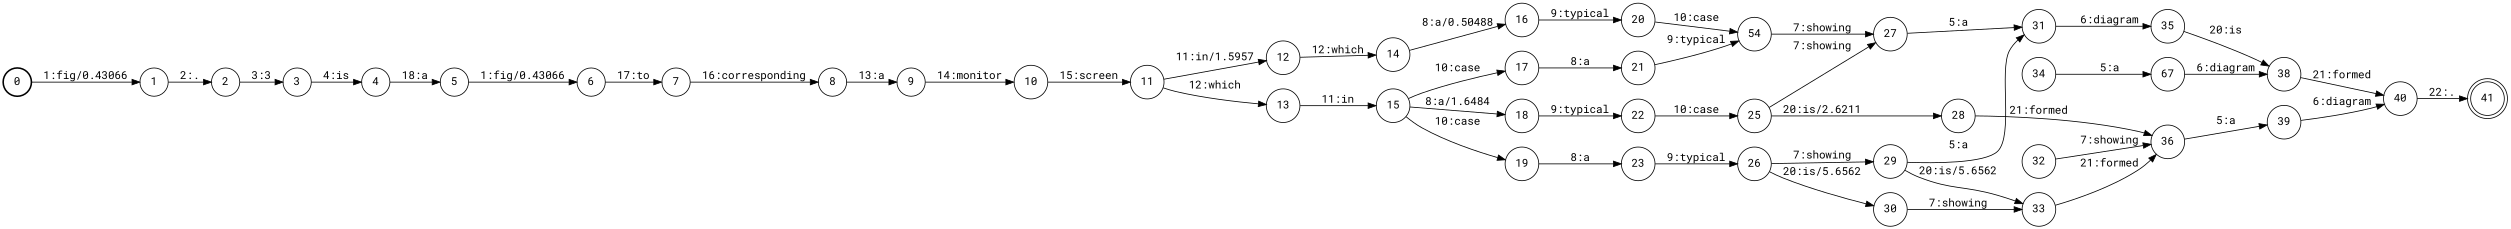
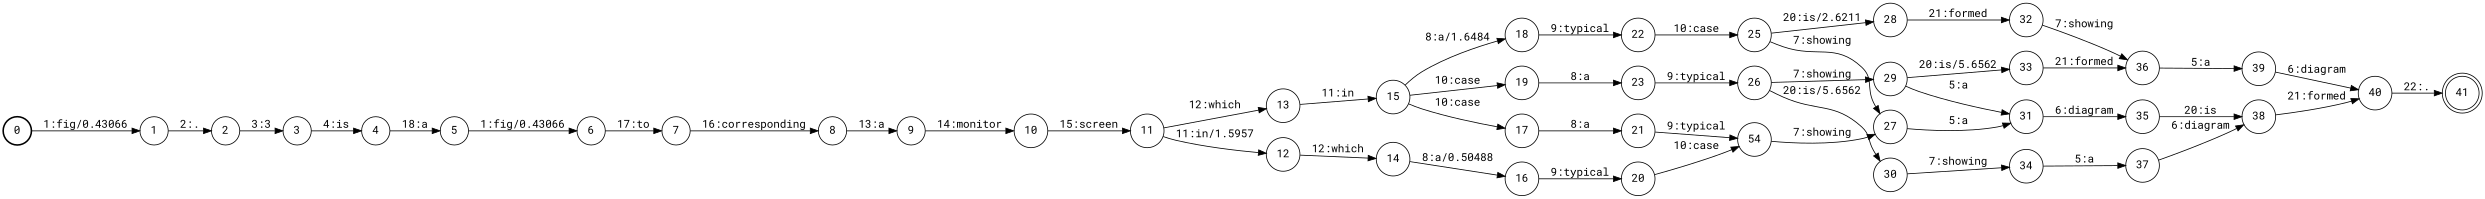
(2168, 74) -> (2143, 165)
(2060, 120) -> (1954, 20)
(1961, 209) -> (1954, 171)
